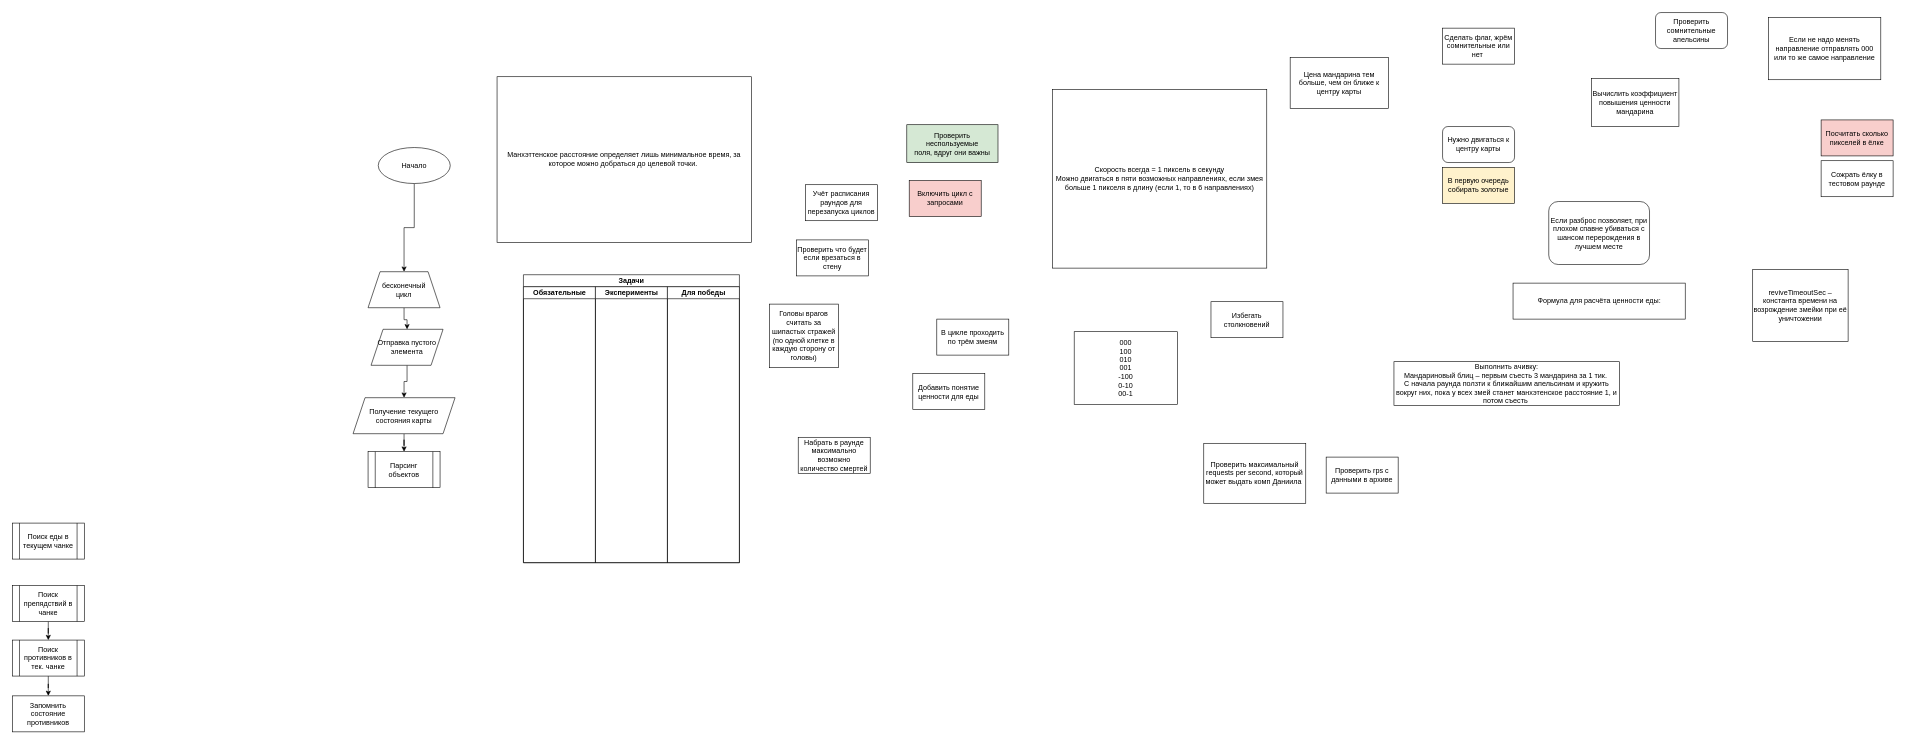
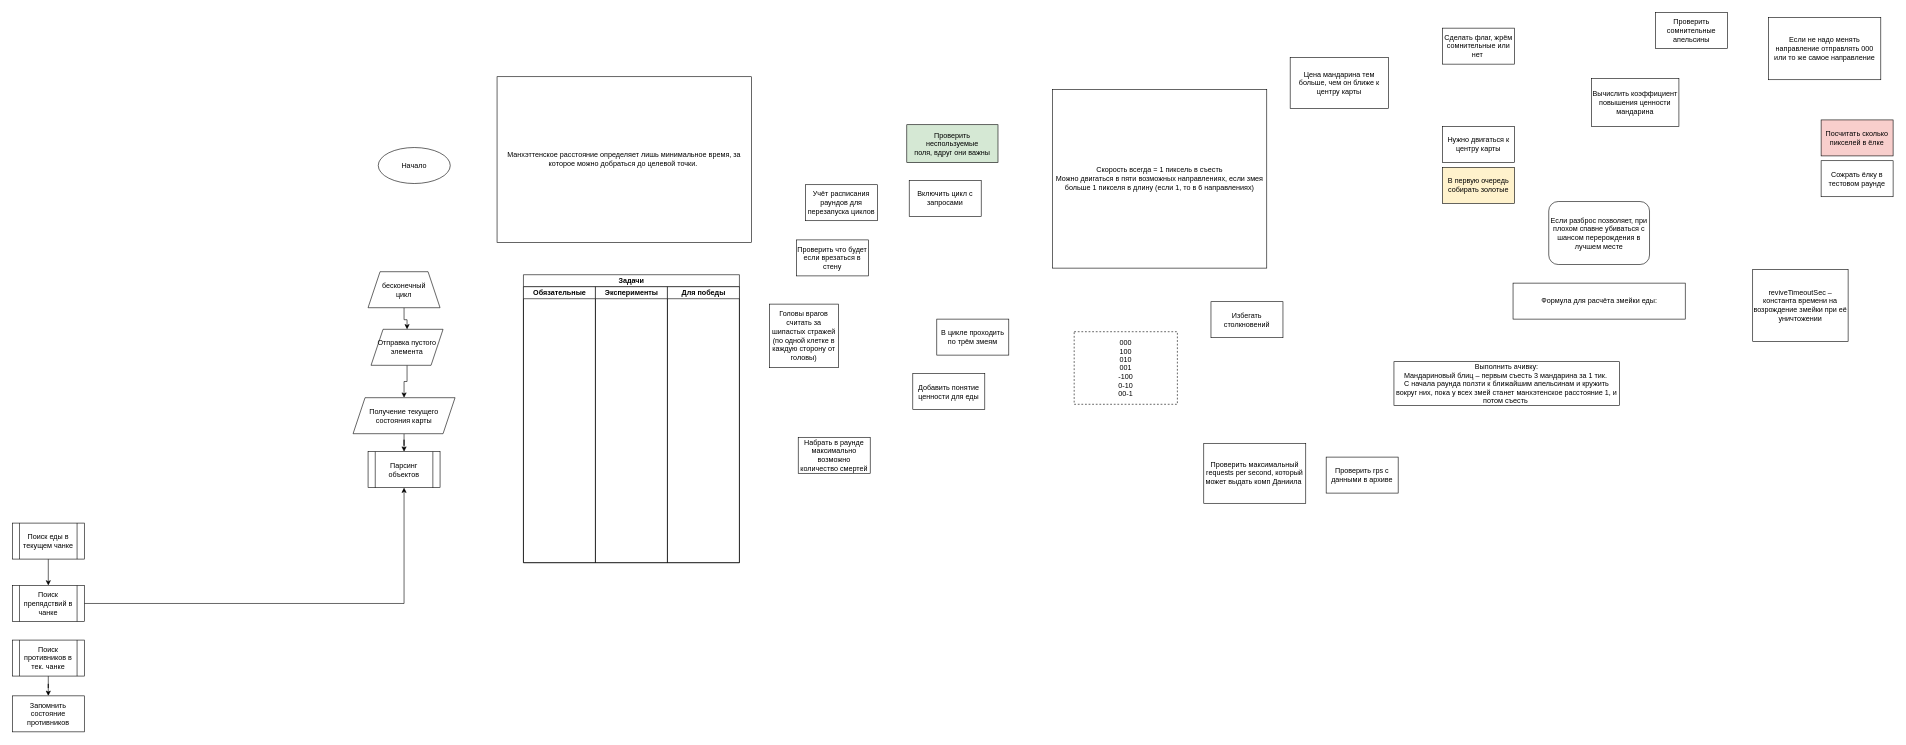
(1692, 30) -> (1692, 30)
(1479, 144) -> (1479, 144)
(1160, 179) -> (1160, 179)
(945, 198) -> (945, 198)
(409, 227) -> none
(1600, 301) -> (1600, 301)
(1126, 368) -> (1126, 368)
none -> (48, 579)
(48, 630) -> (245, 603)
